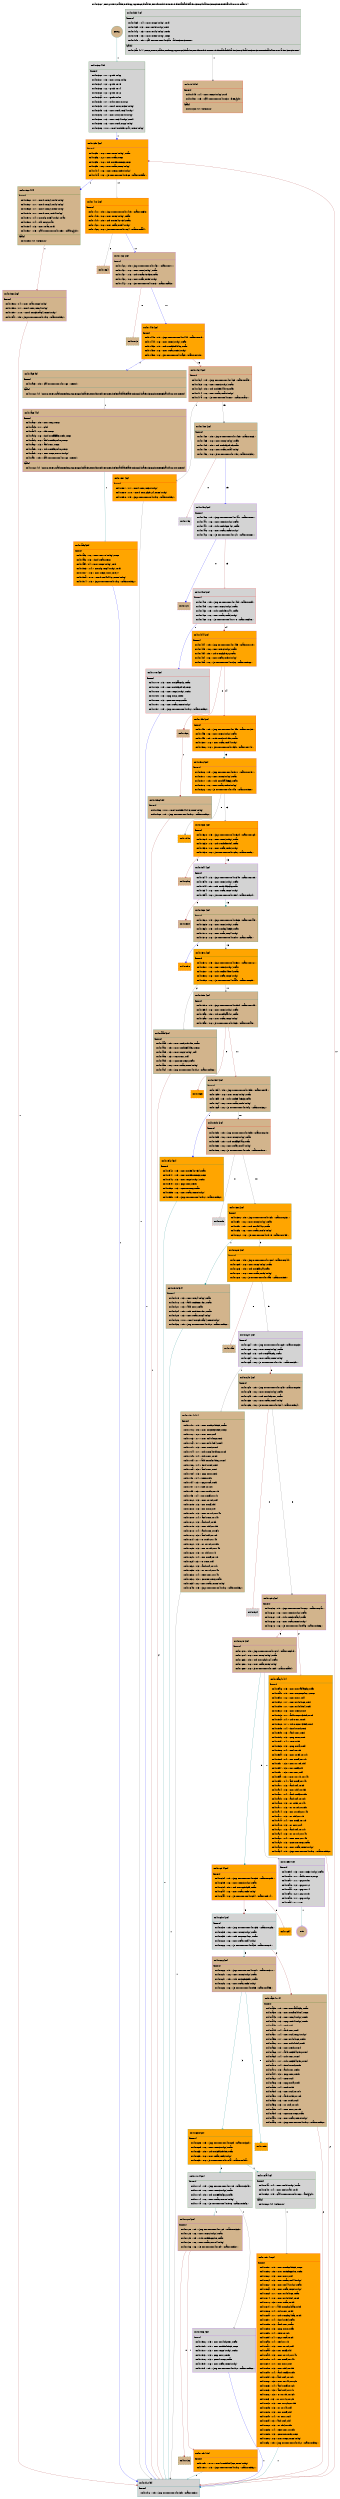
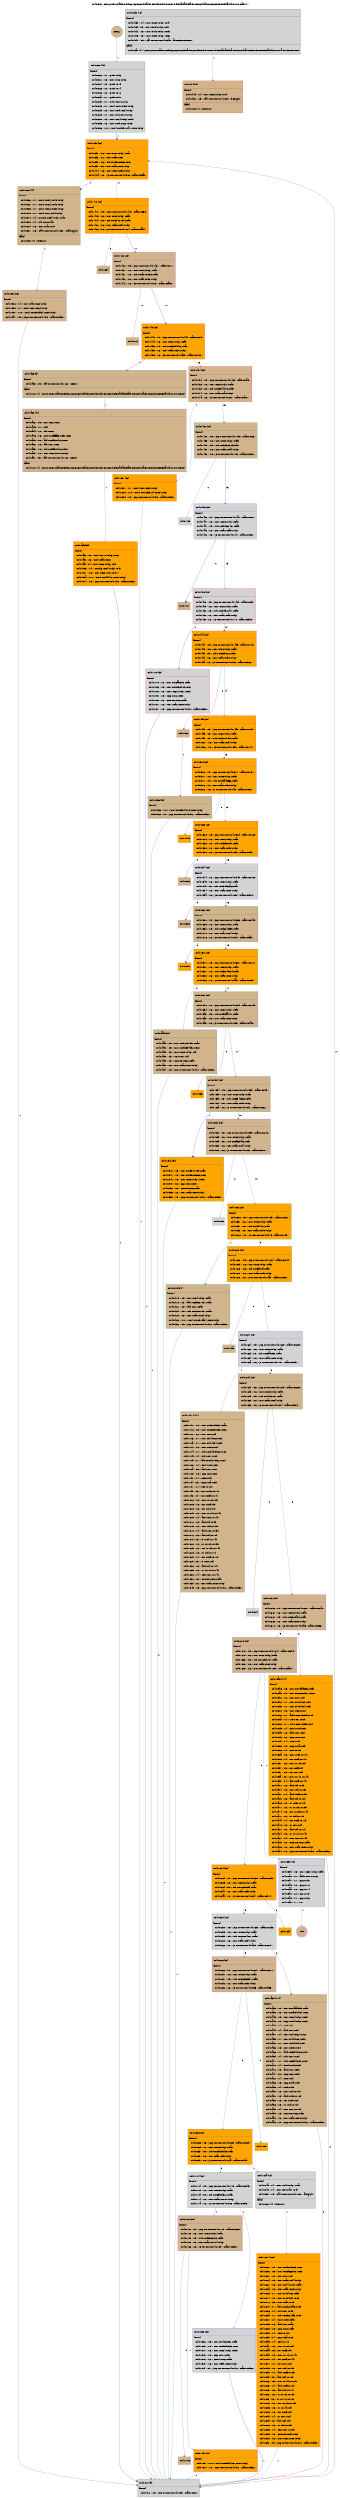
(238, 1137) -> (238, 1137)
